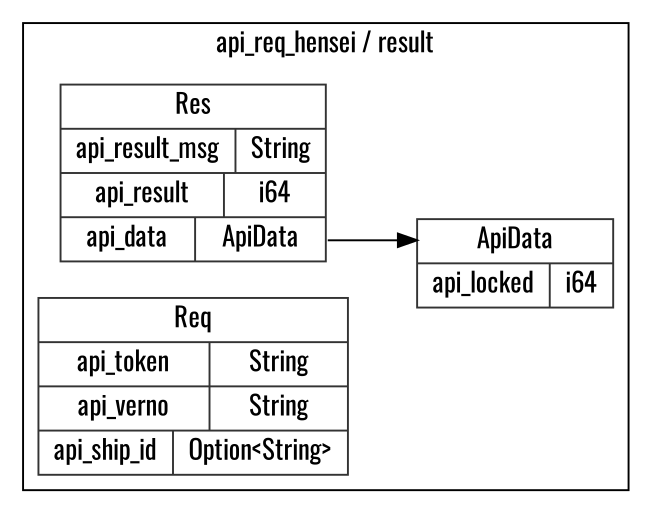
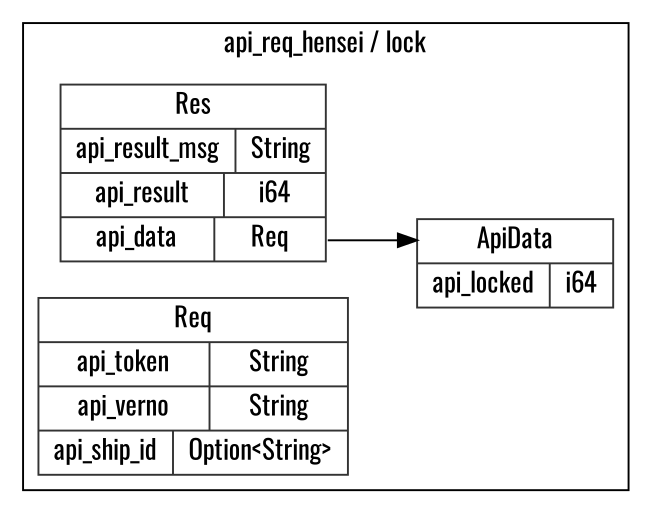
(326, 45) -> (326, 45)
(260, 238) -> (270, 238)
